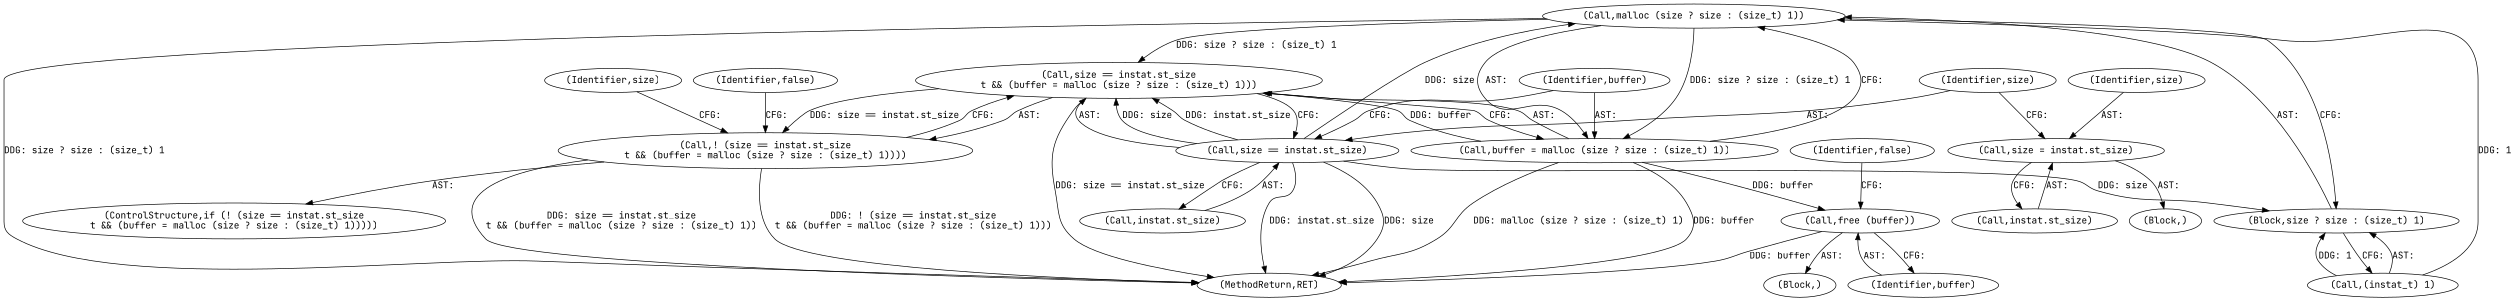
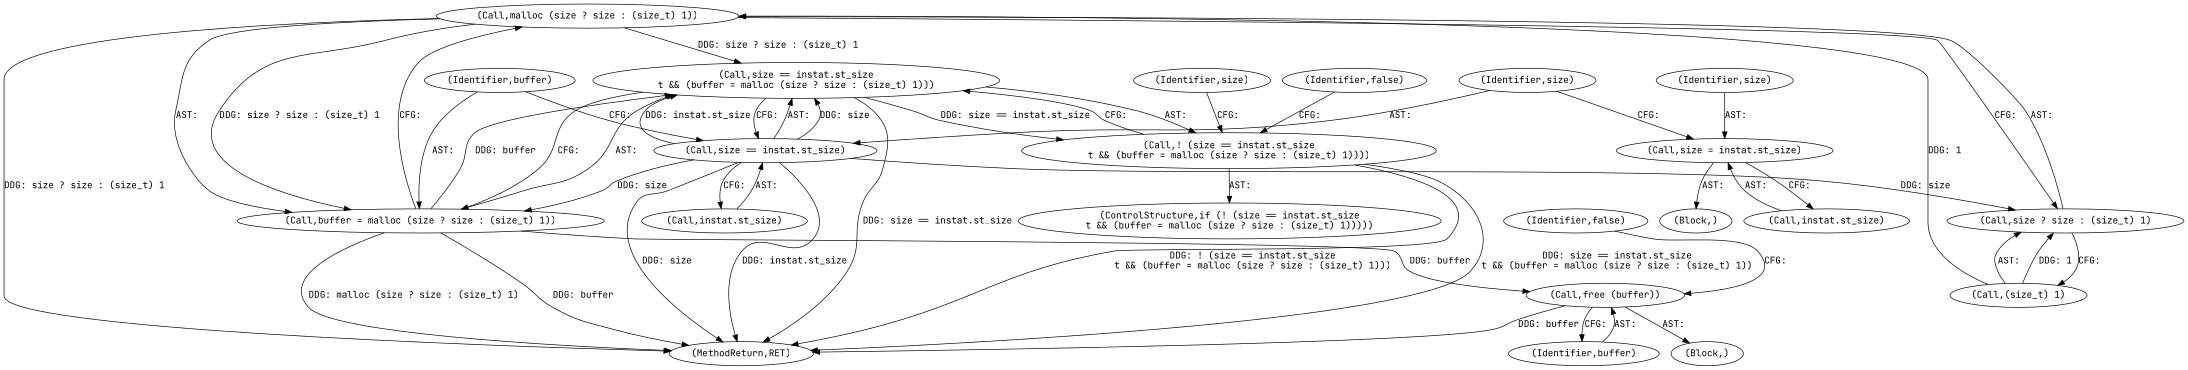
(1428, 61) -> (612, 184)
(2337, 221) -> (2065, 221)
(2383, 285) -> (2019, 295)
